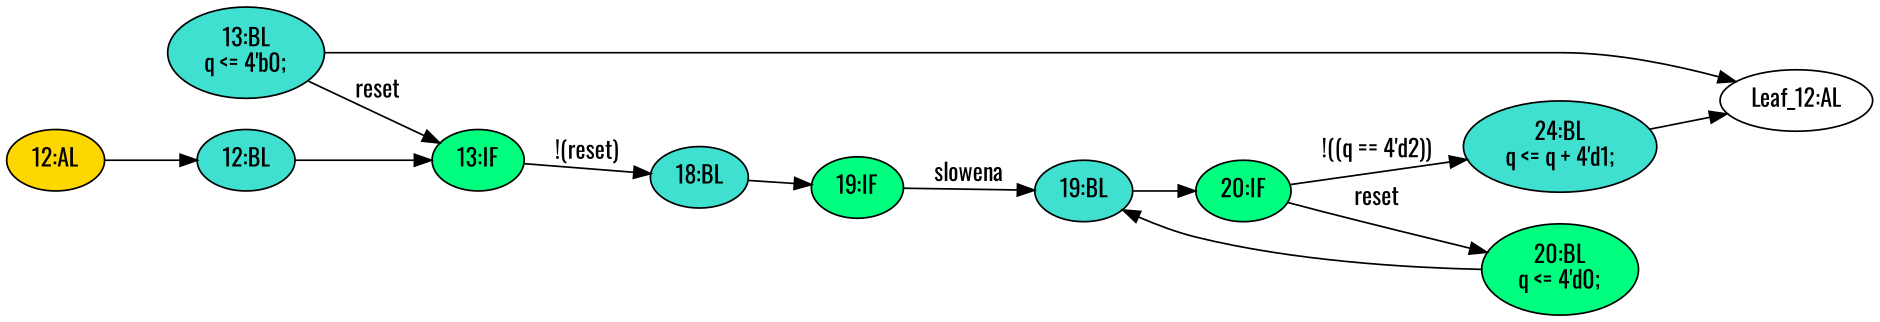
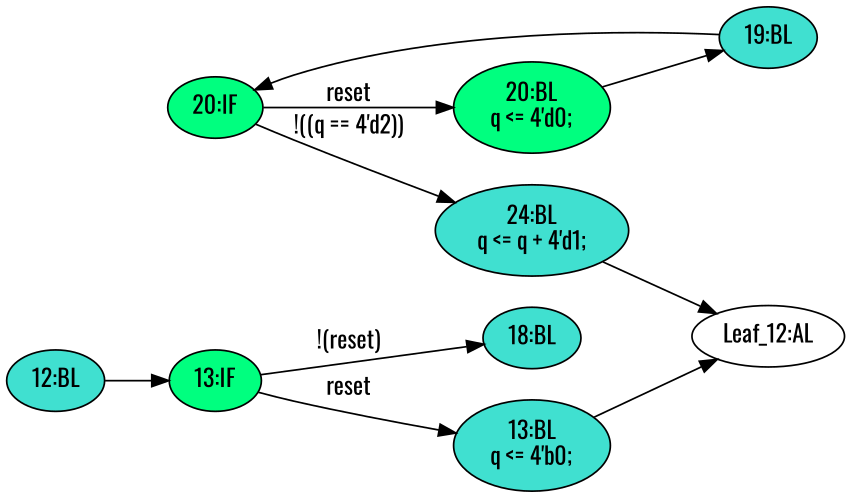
(366, 108) -> (348, 413)
(56, 160) -> none
(857, 188) -> none
